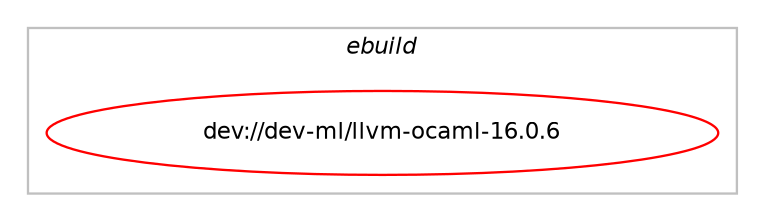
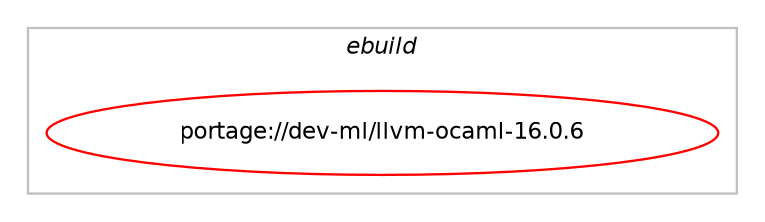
(382, 133) -> (382, 133)
